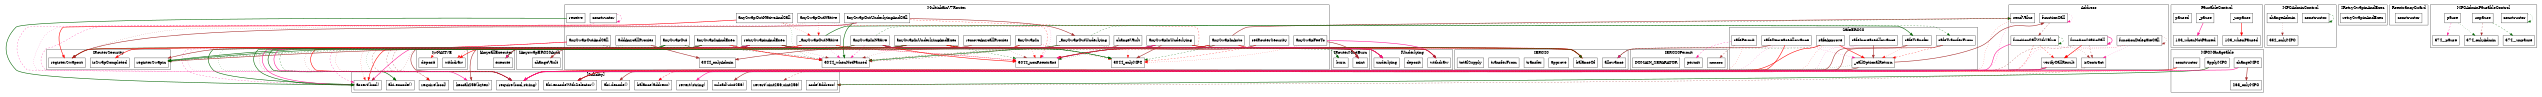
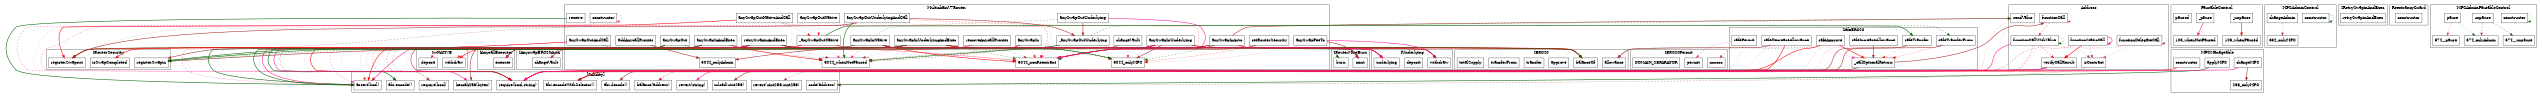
none -> (1083, 18)
(541, 48) -> (342, 62)
(752, 51) -> (752, 51)
